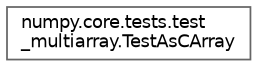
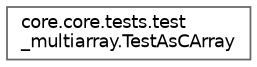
(129, 33) -> (129, 33)
